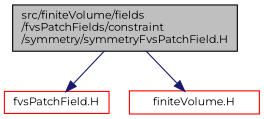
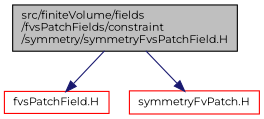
(194, 102) -> (194, 102)
